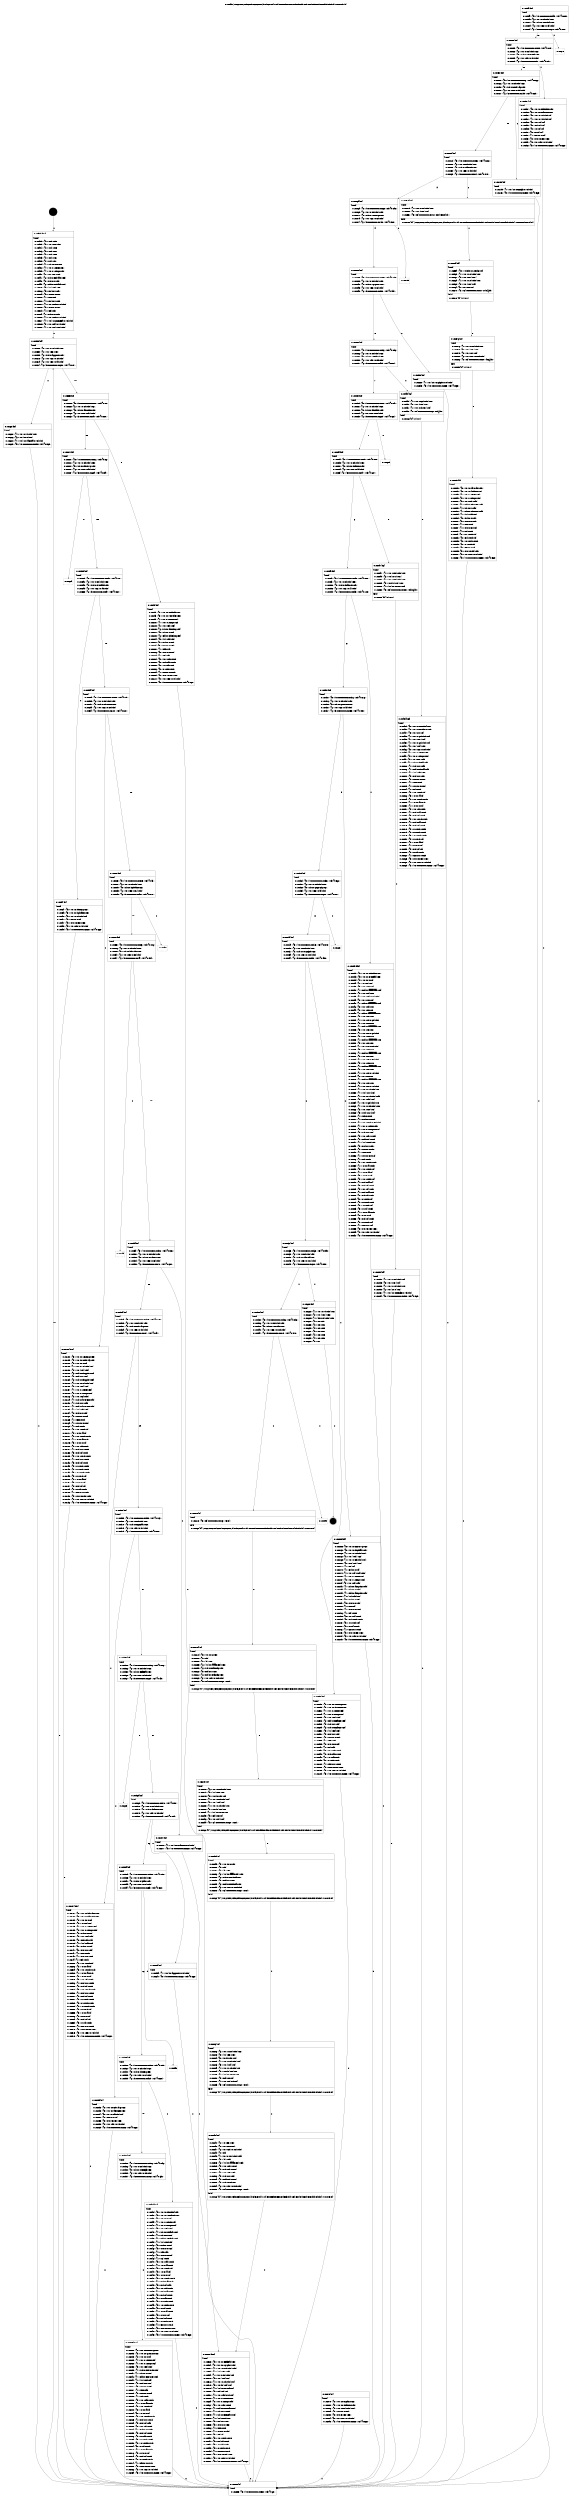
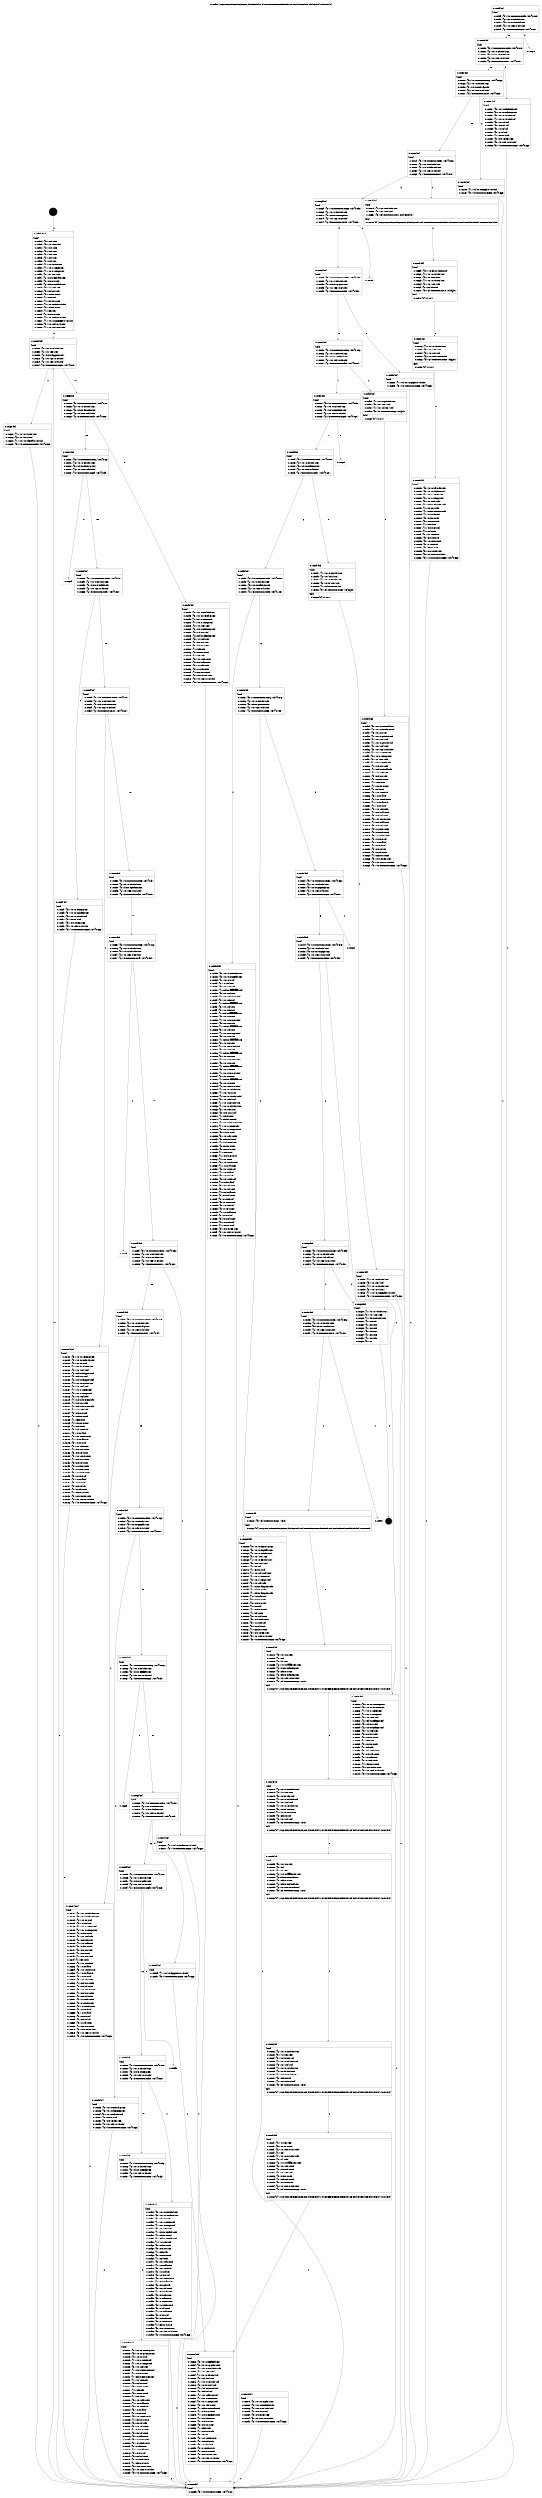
(163, 948) -> none
